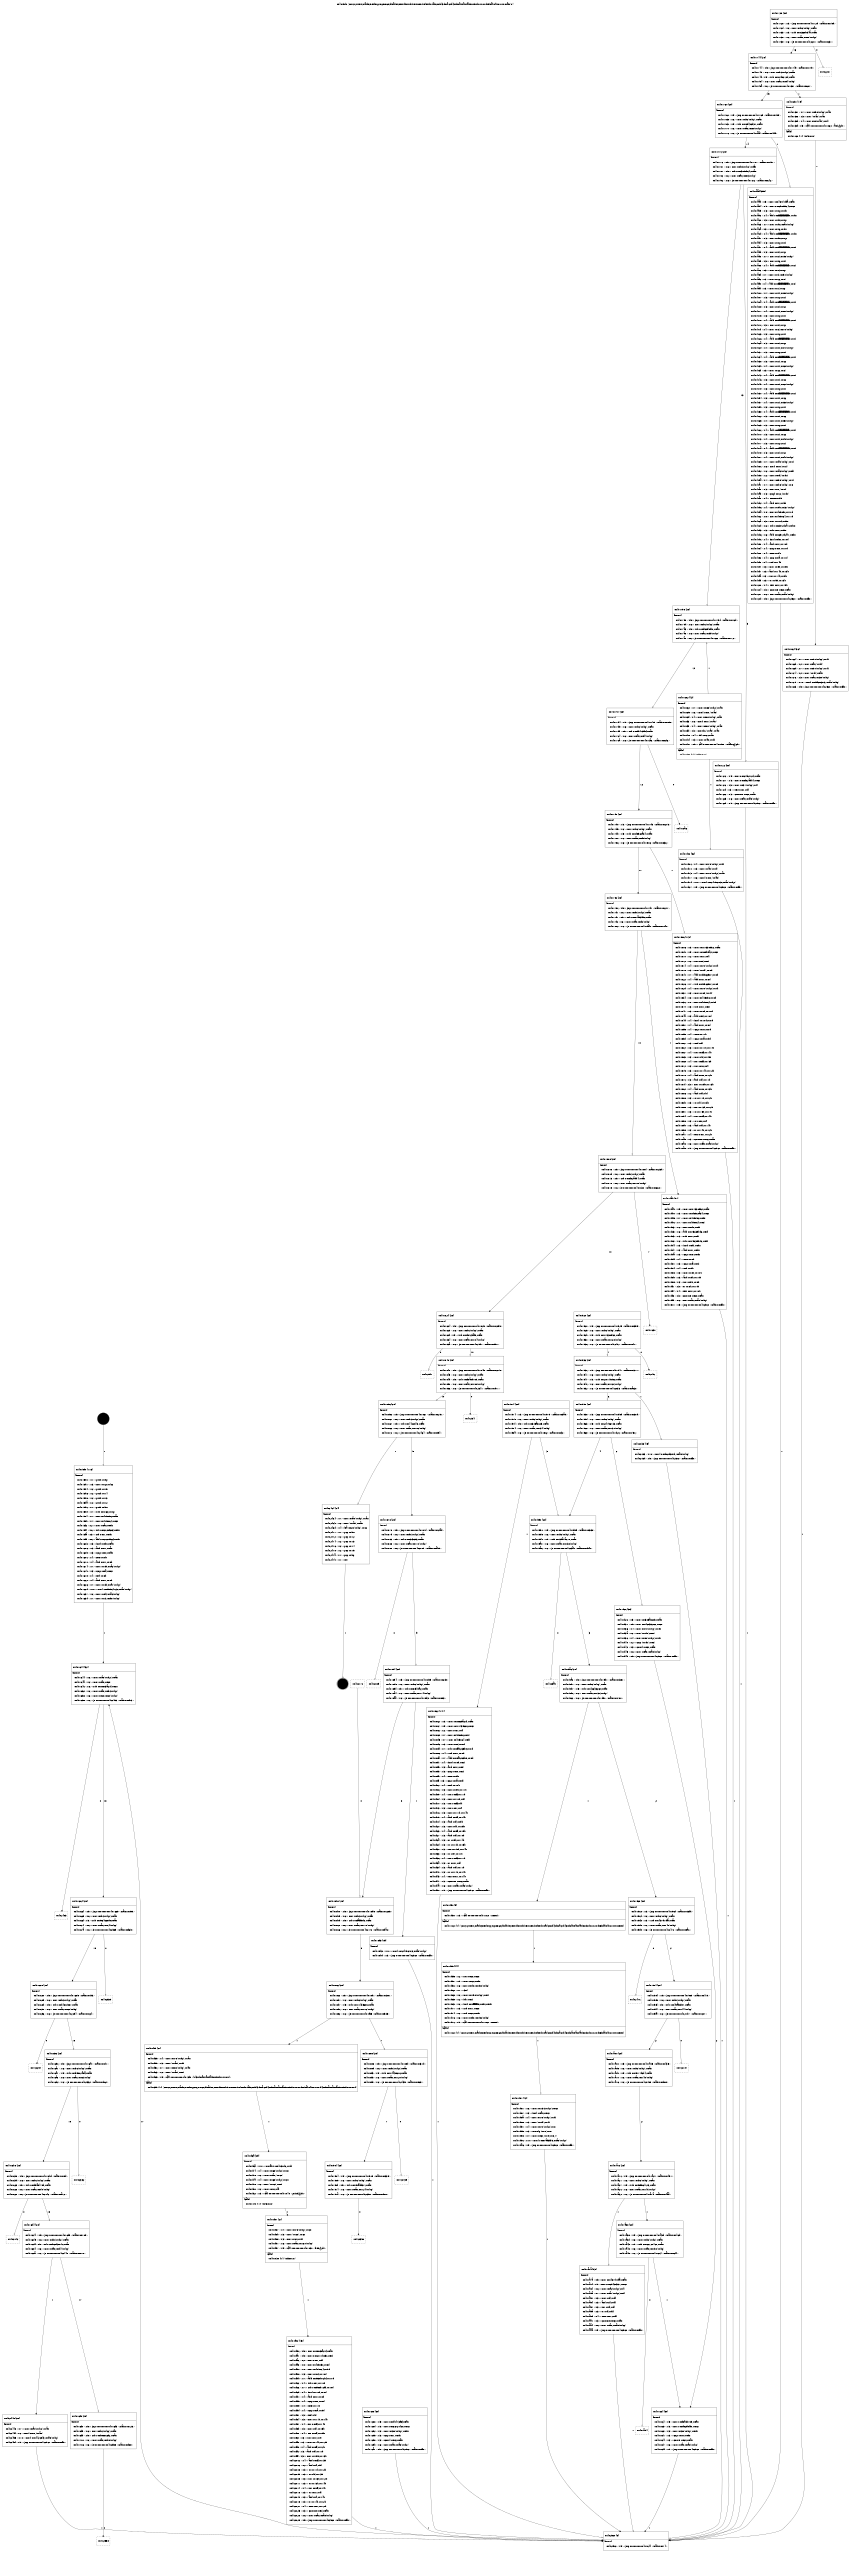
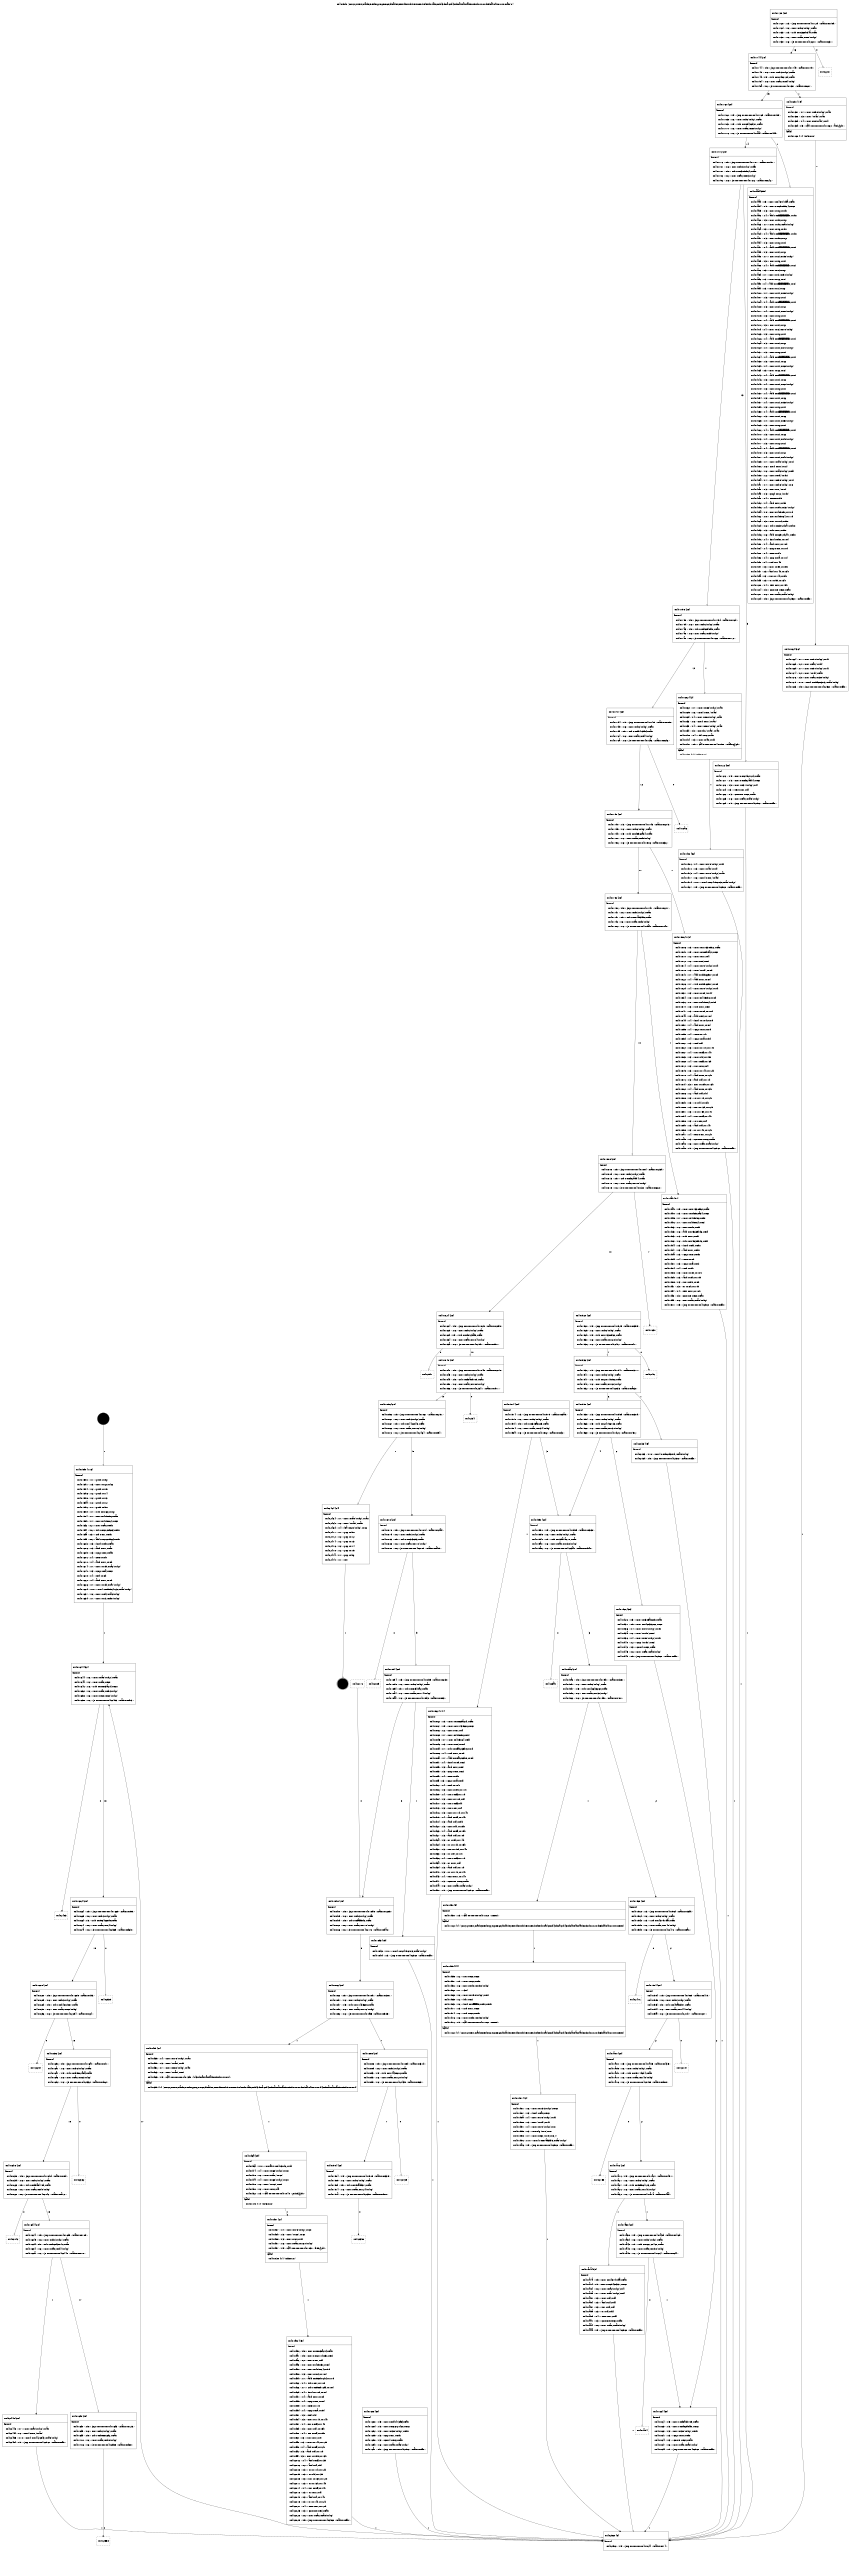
(707, 669) -> (704, 667)
(781, 1608) -> none
none -> (599, 2180)
